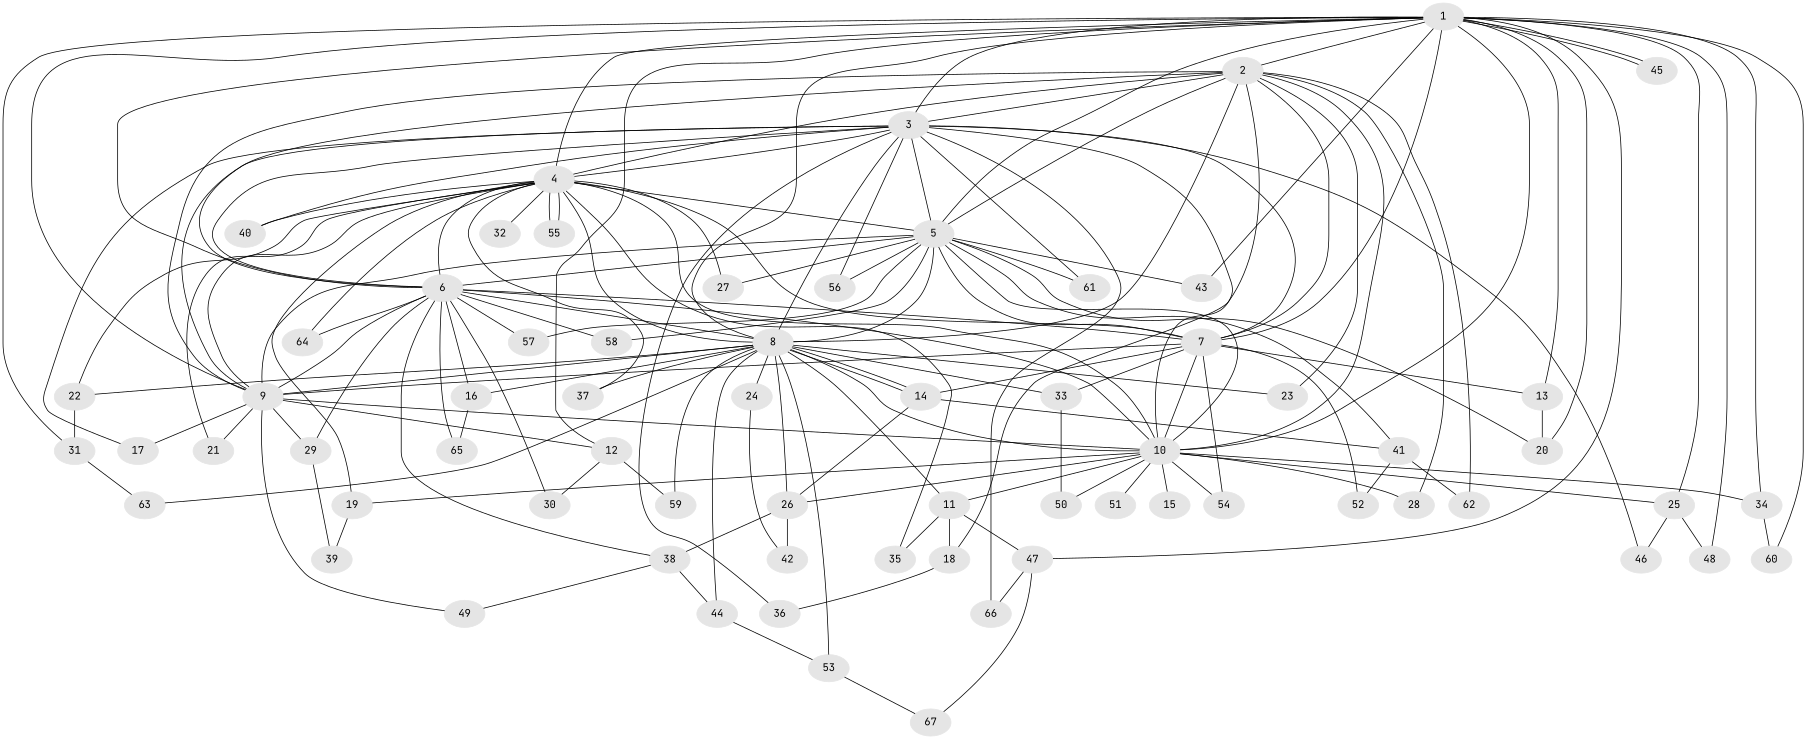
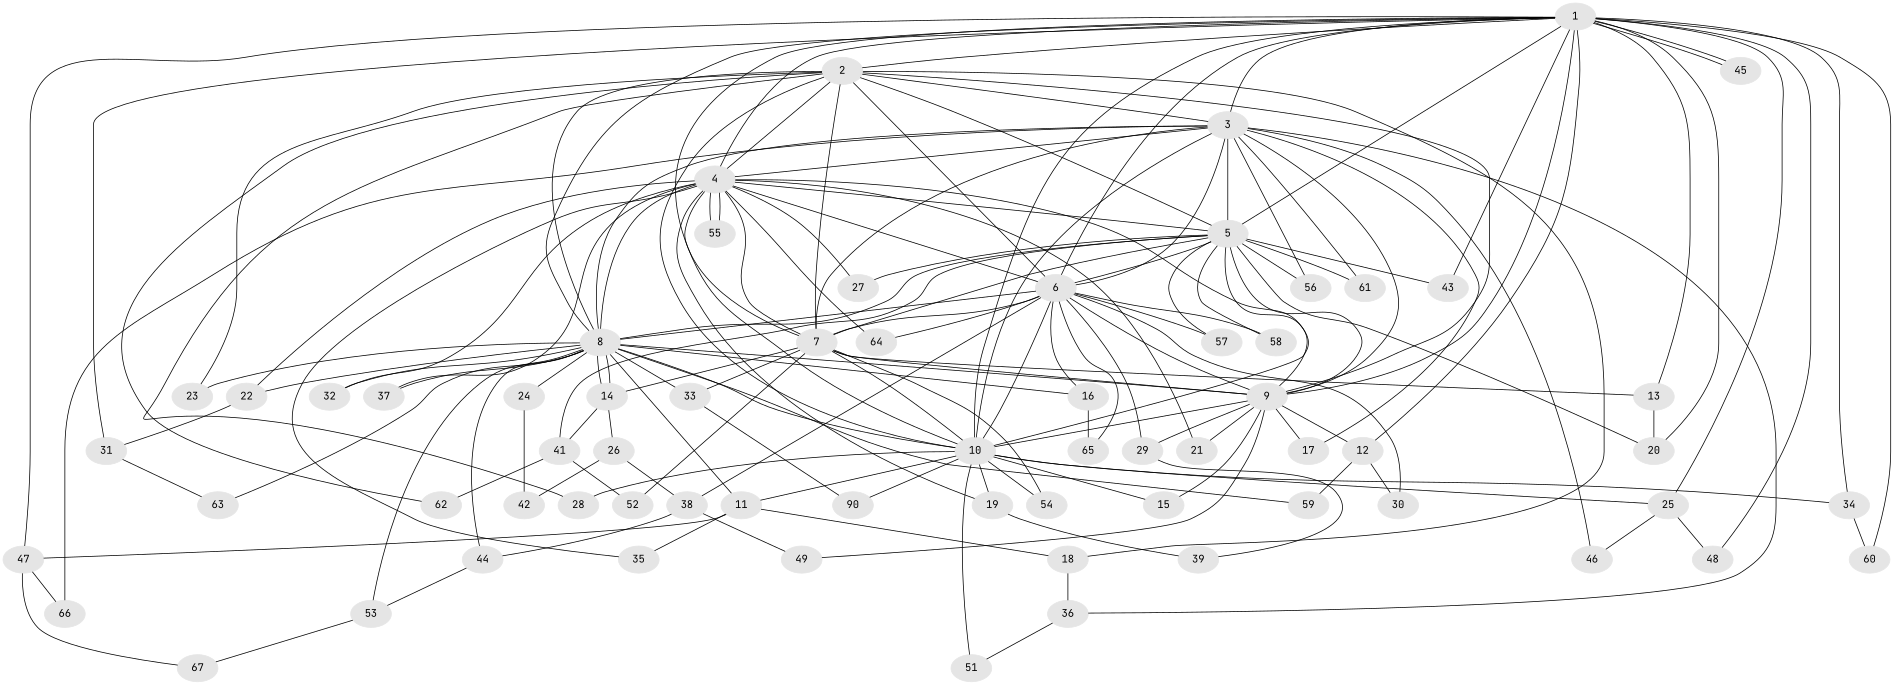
(245, 234) -> none
(783, 424) -> (463, 365)
none -> (1228, 460)
(974, 478) -> none
(1061, 505) -> (853, 505)
none -> (1020, 641)
